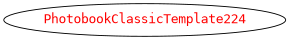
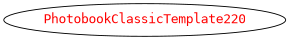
(145, 20) -> (145, 20)
